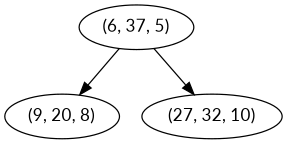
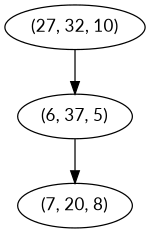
(170, 67) -> (75, 66)
(62, 116) -> (75, 206)
